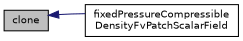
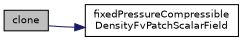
(72, 14) -> (61, 27)
